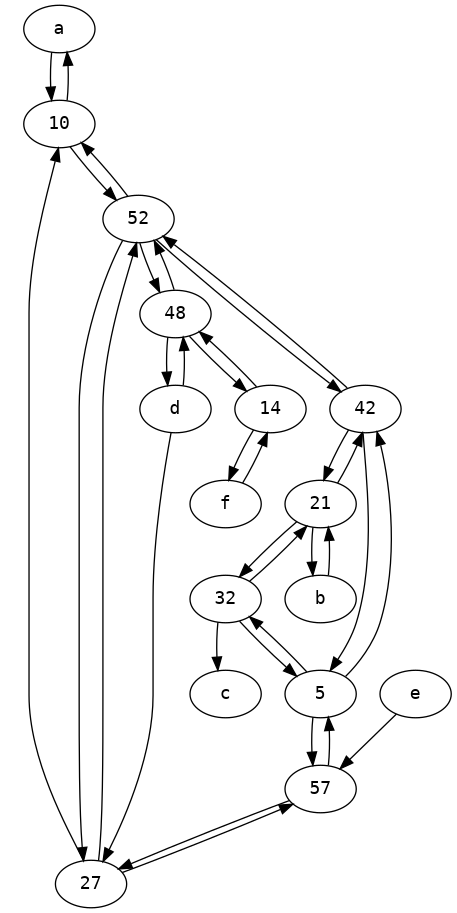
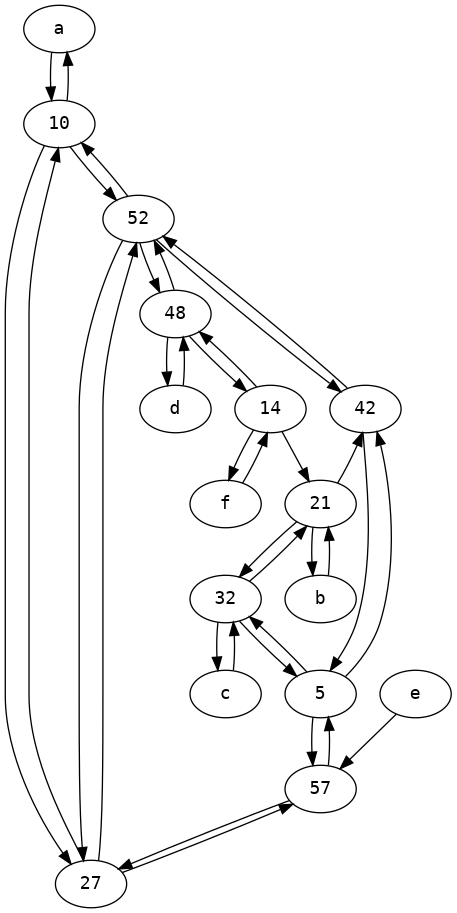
(338, 449) -> (292, 451)
(153, 644) -> (5, 503)
none -> (234, 653)
